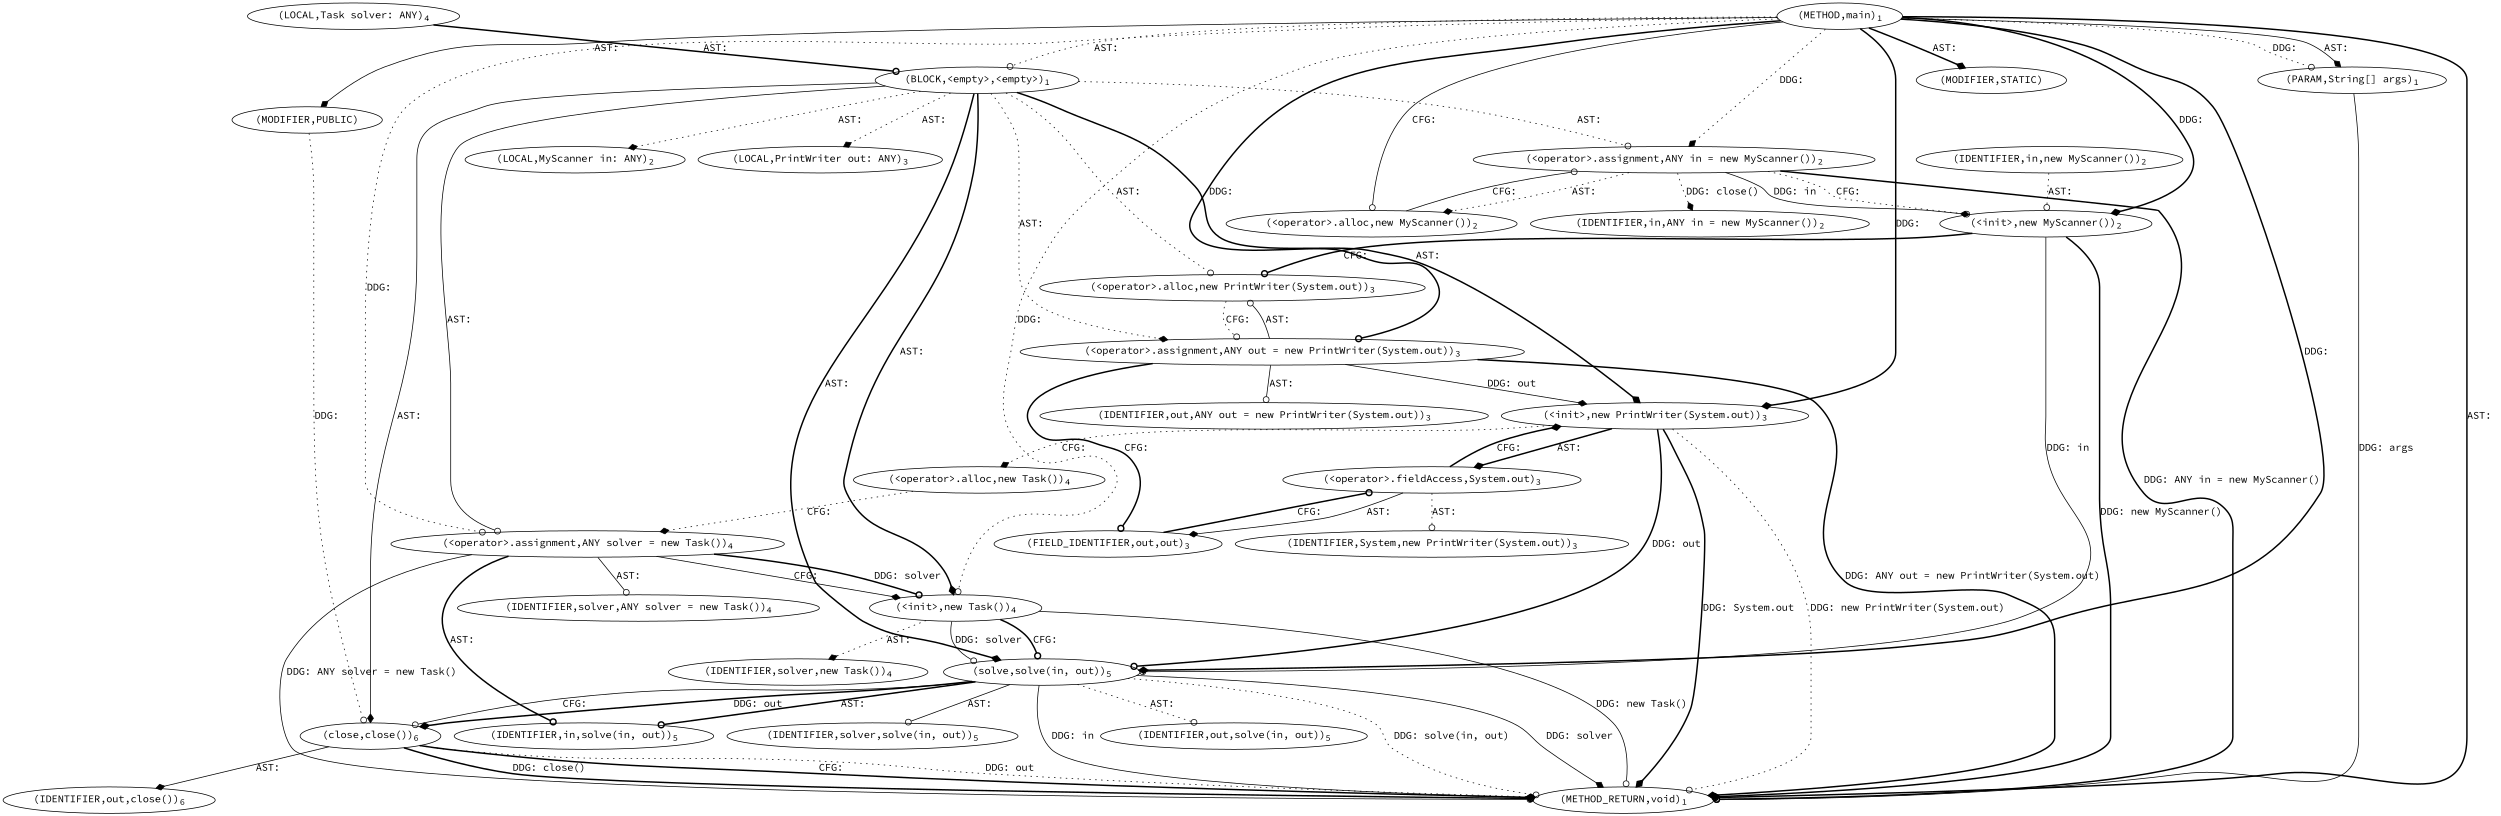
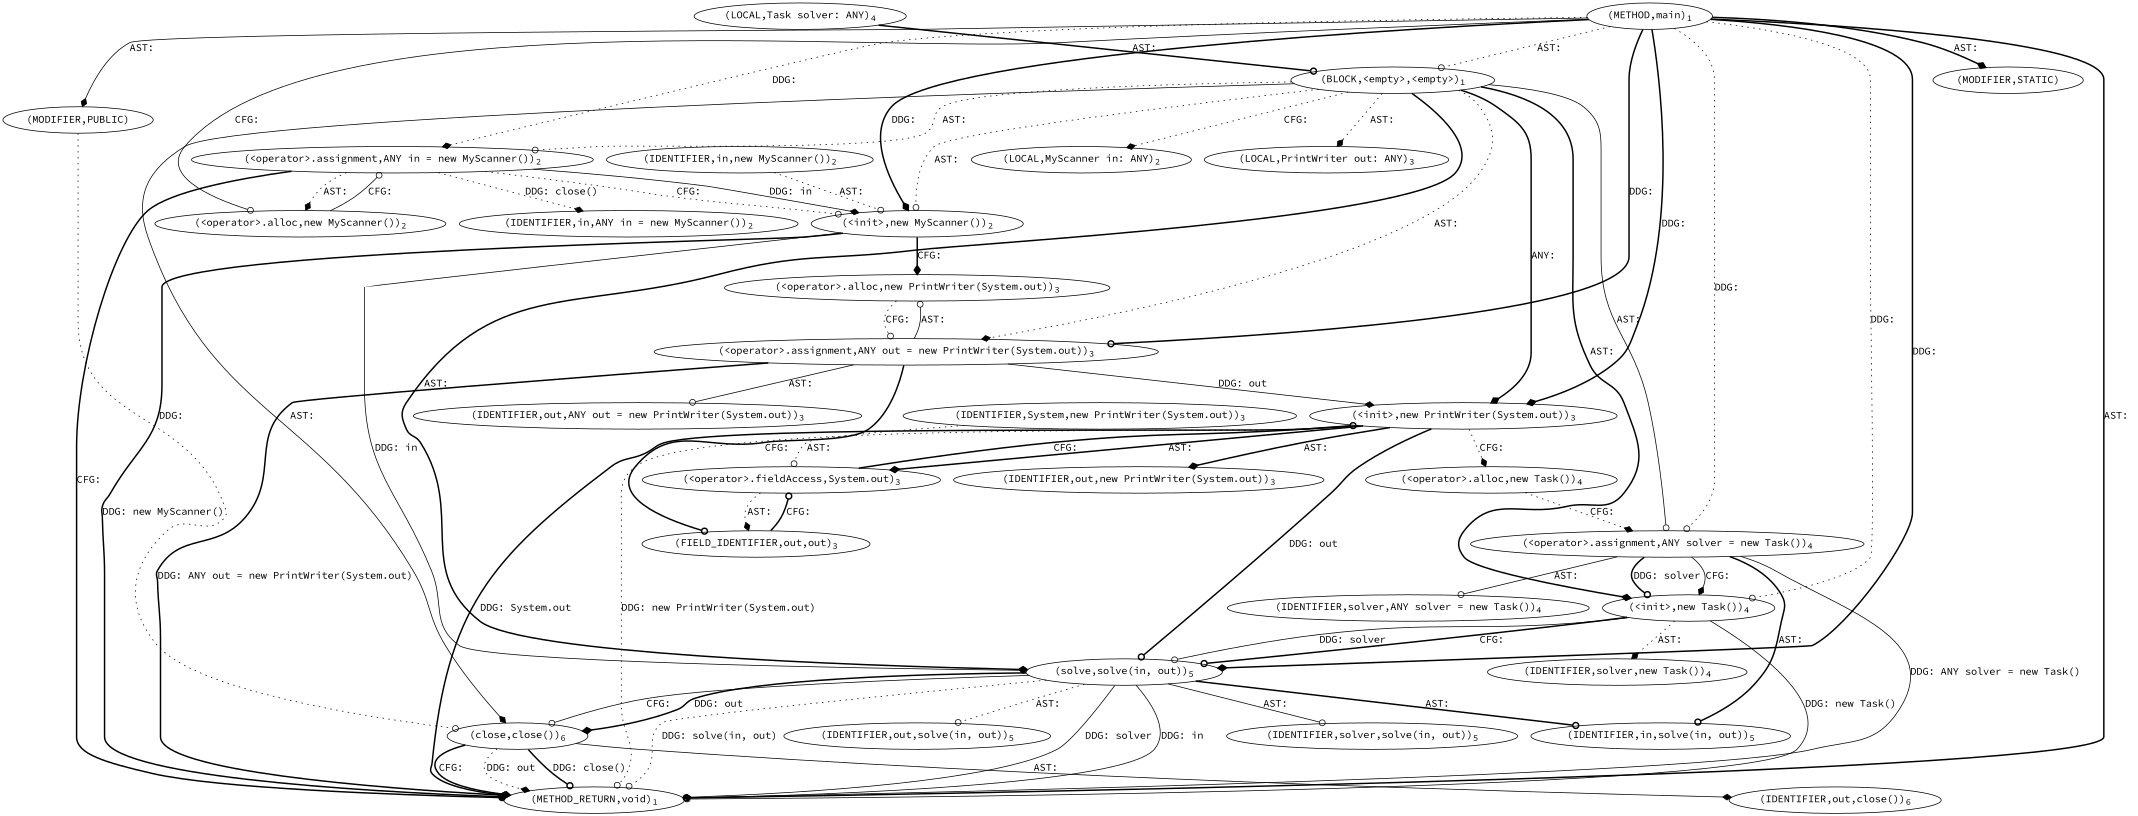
(2352, 80) -> none
(853, 120) -> (1299, 120)
(1099, 180) -> (1095, 117)
(1618, 239) -> (917, 255)
(1431, 256) -> (1547, 256)
(1499, 442) -> (1104, 438)
none -> (1139, 480)
(2232, 480) -> (92, 480)
(1432, 509) -> (874, 433)
(1302, 521) -> (748, 505)
